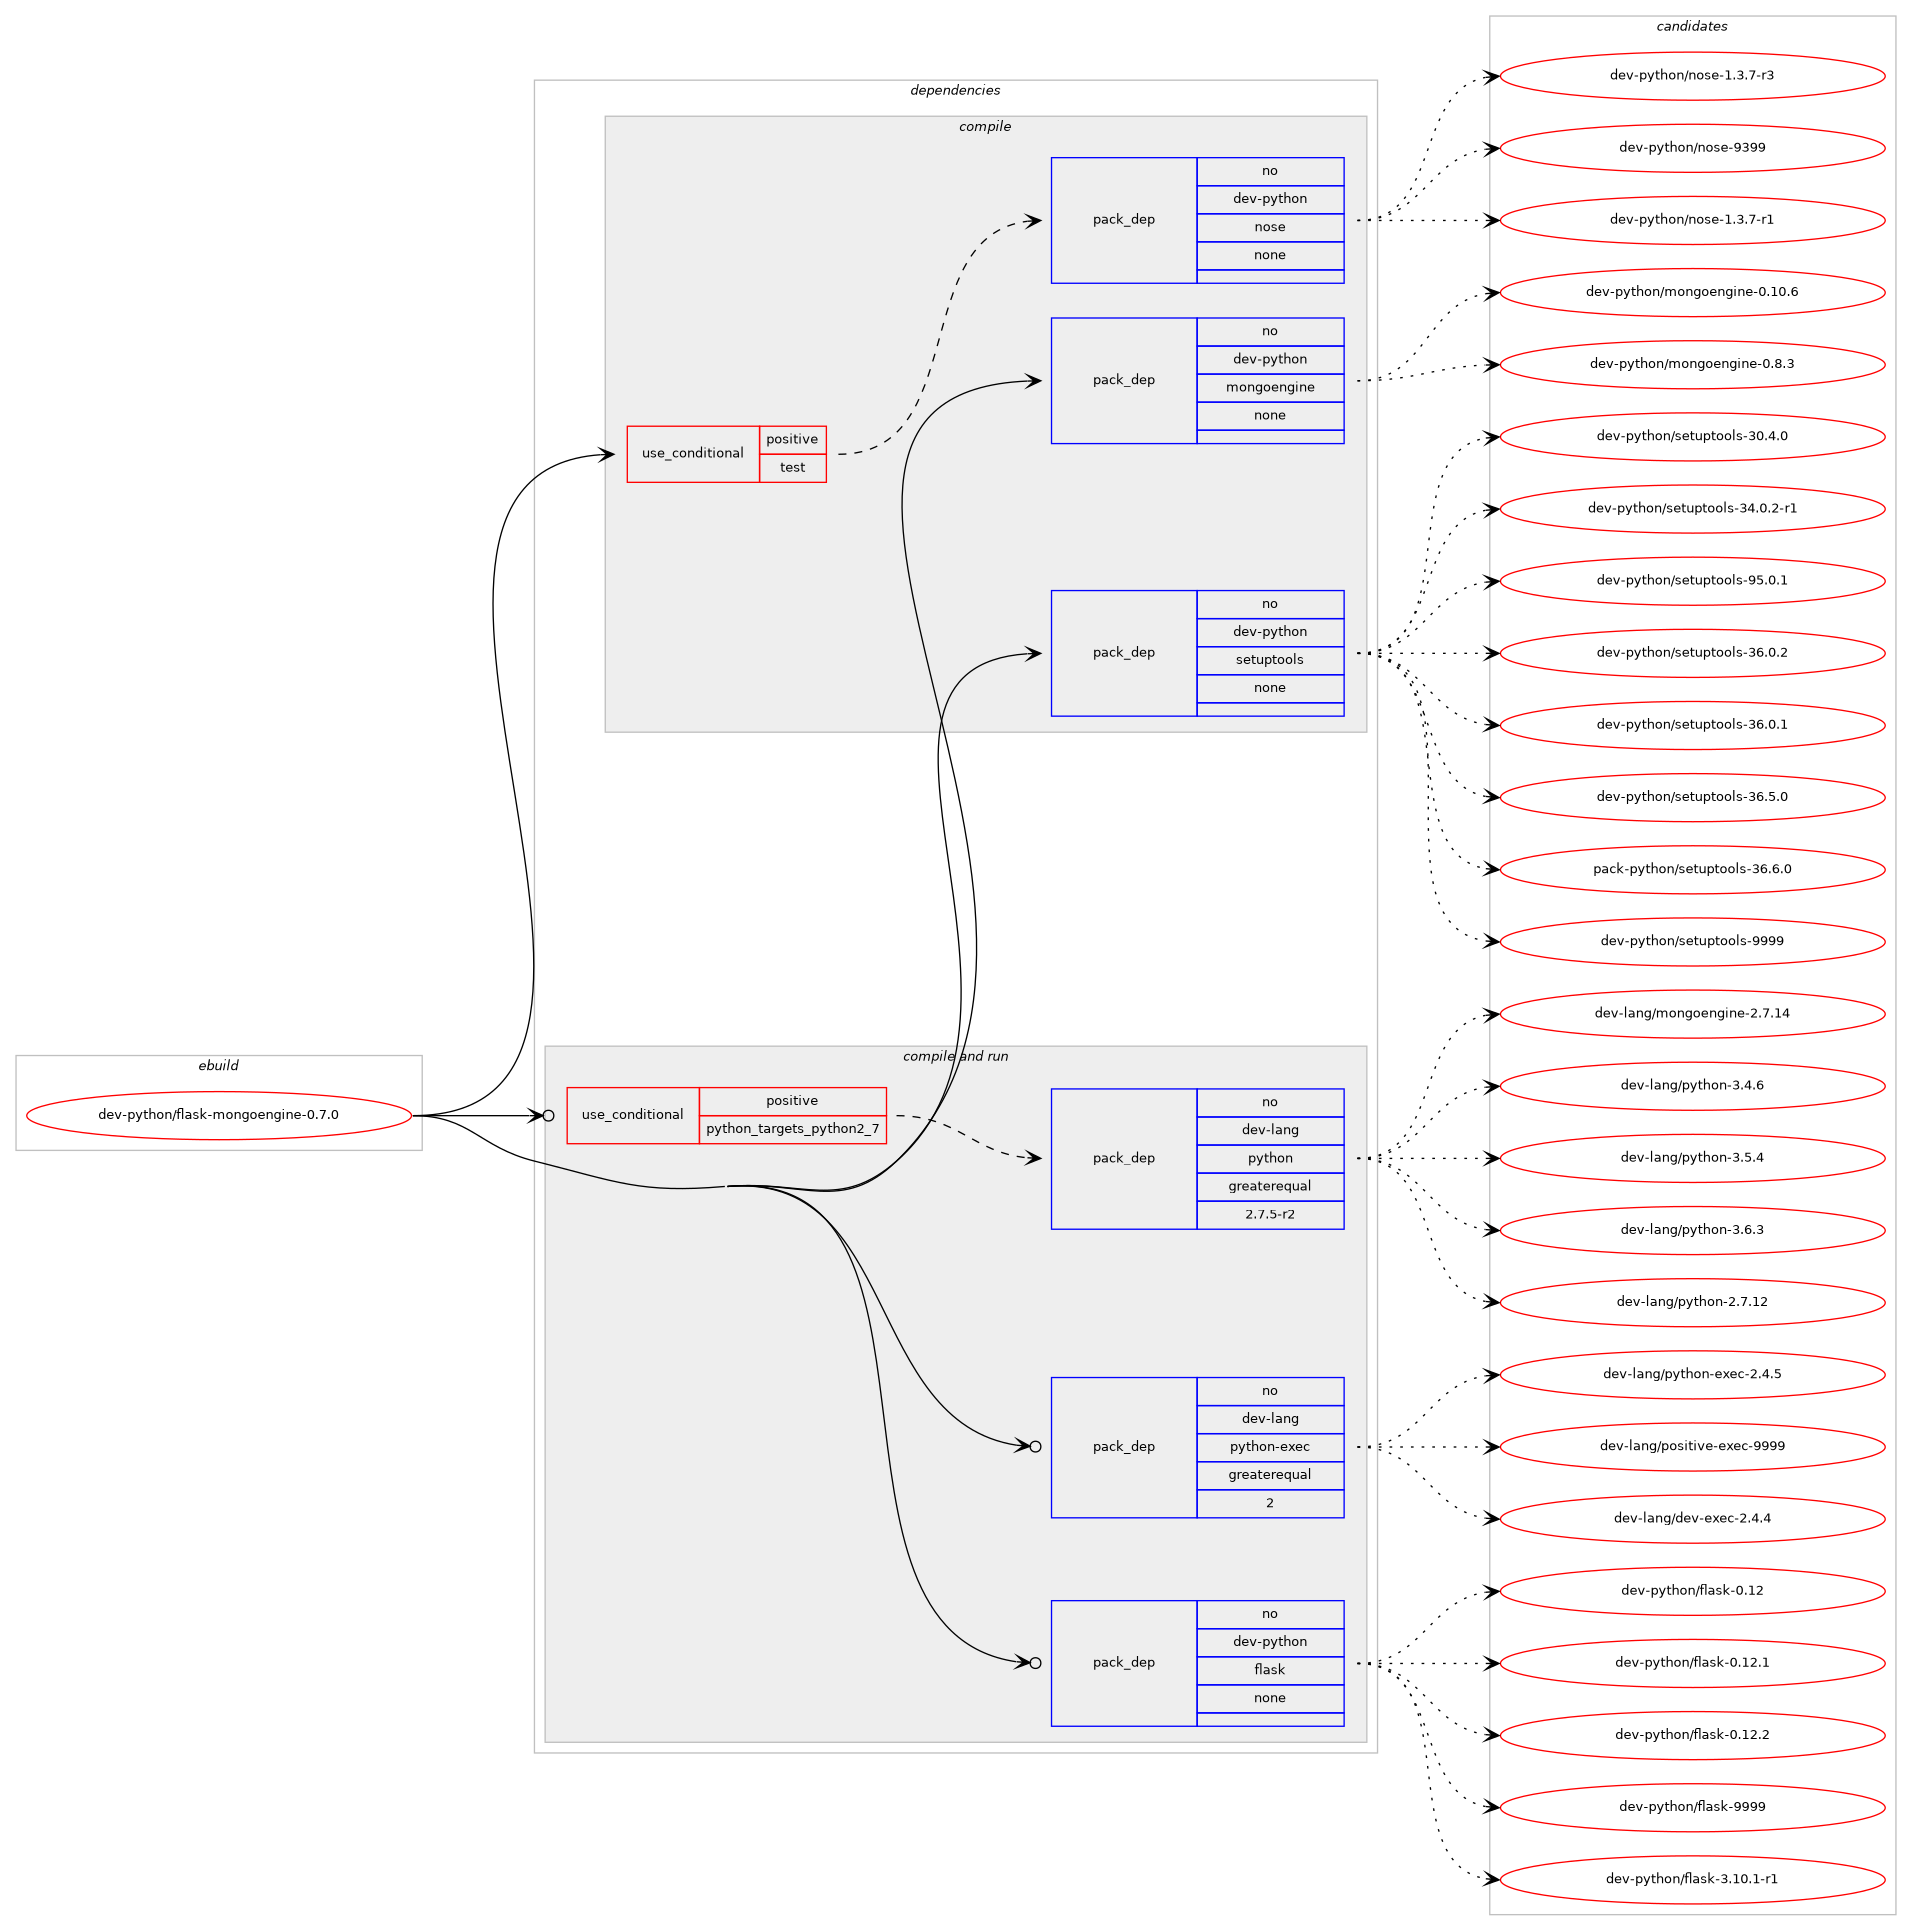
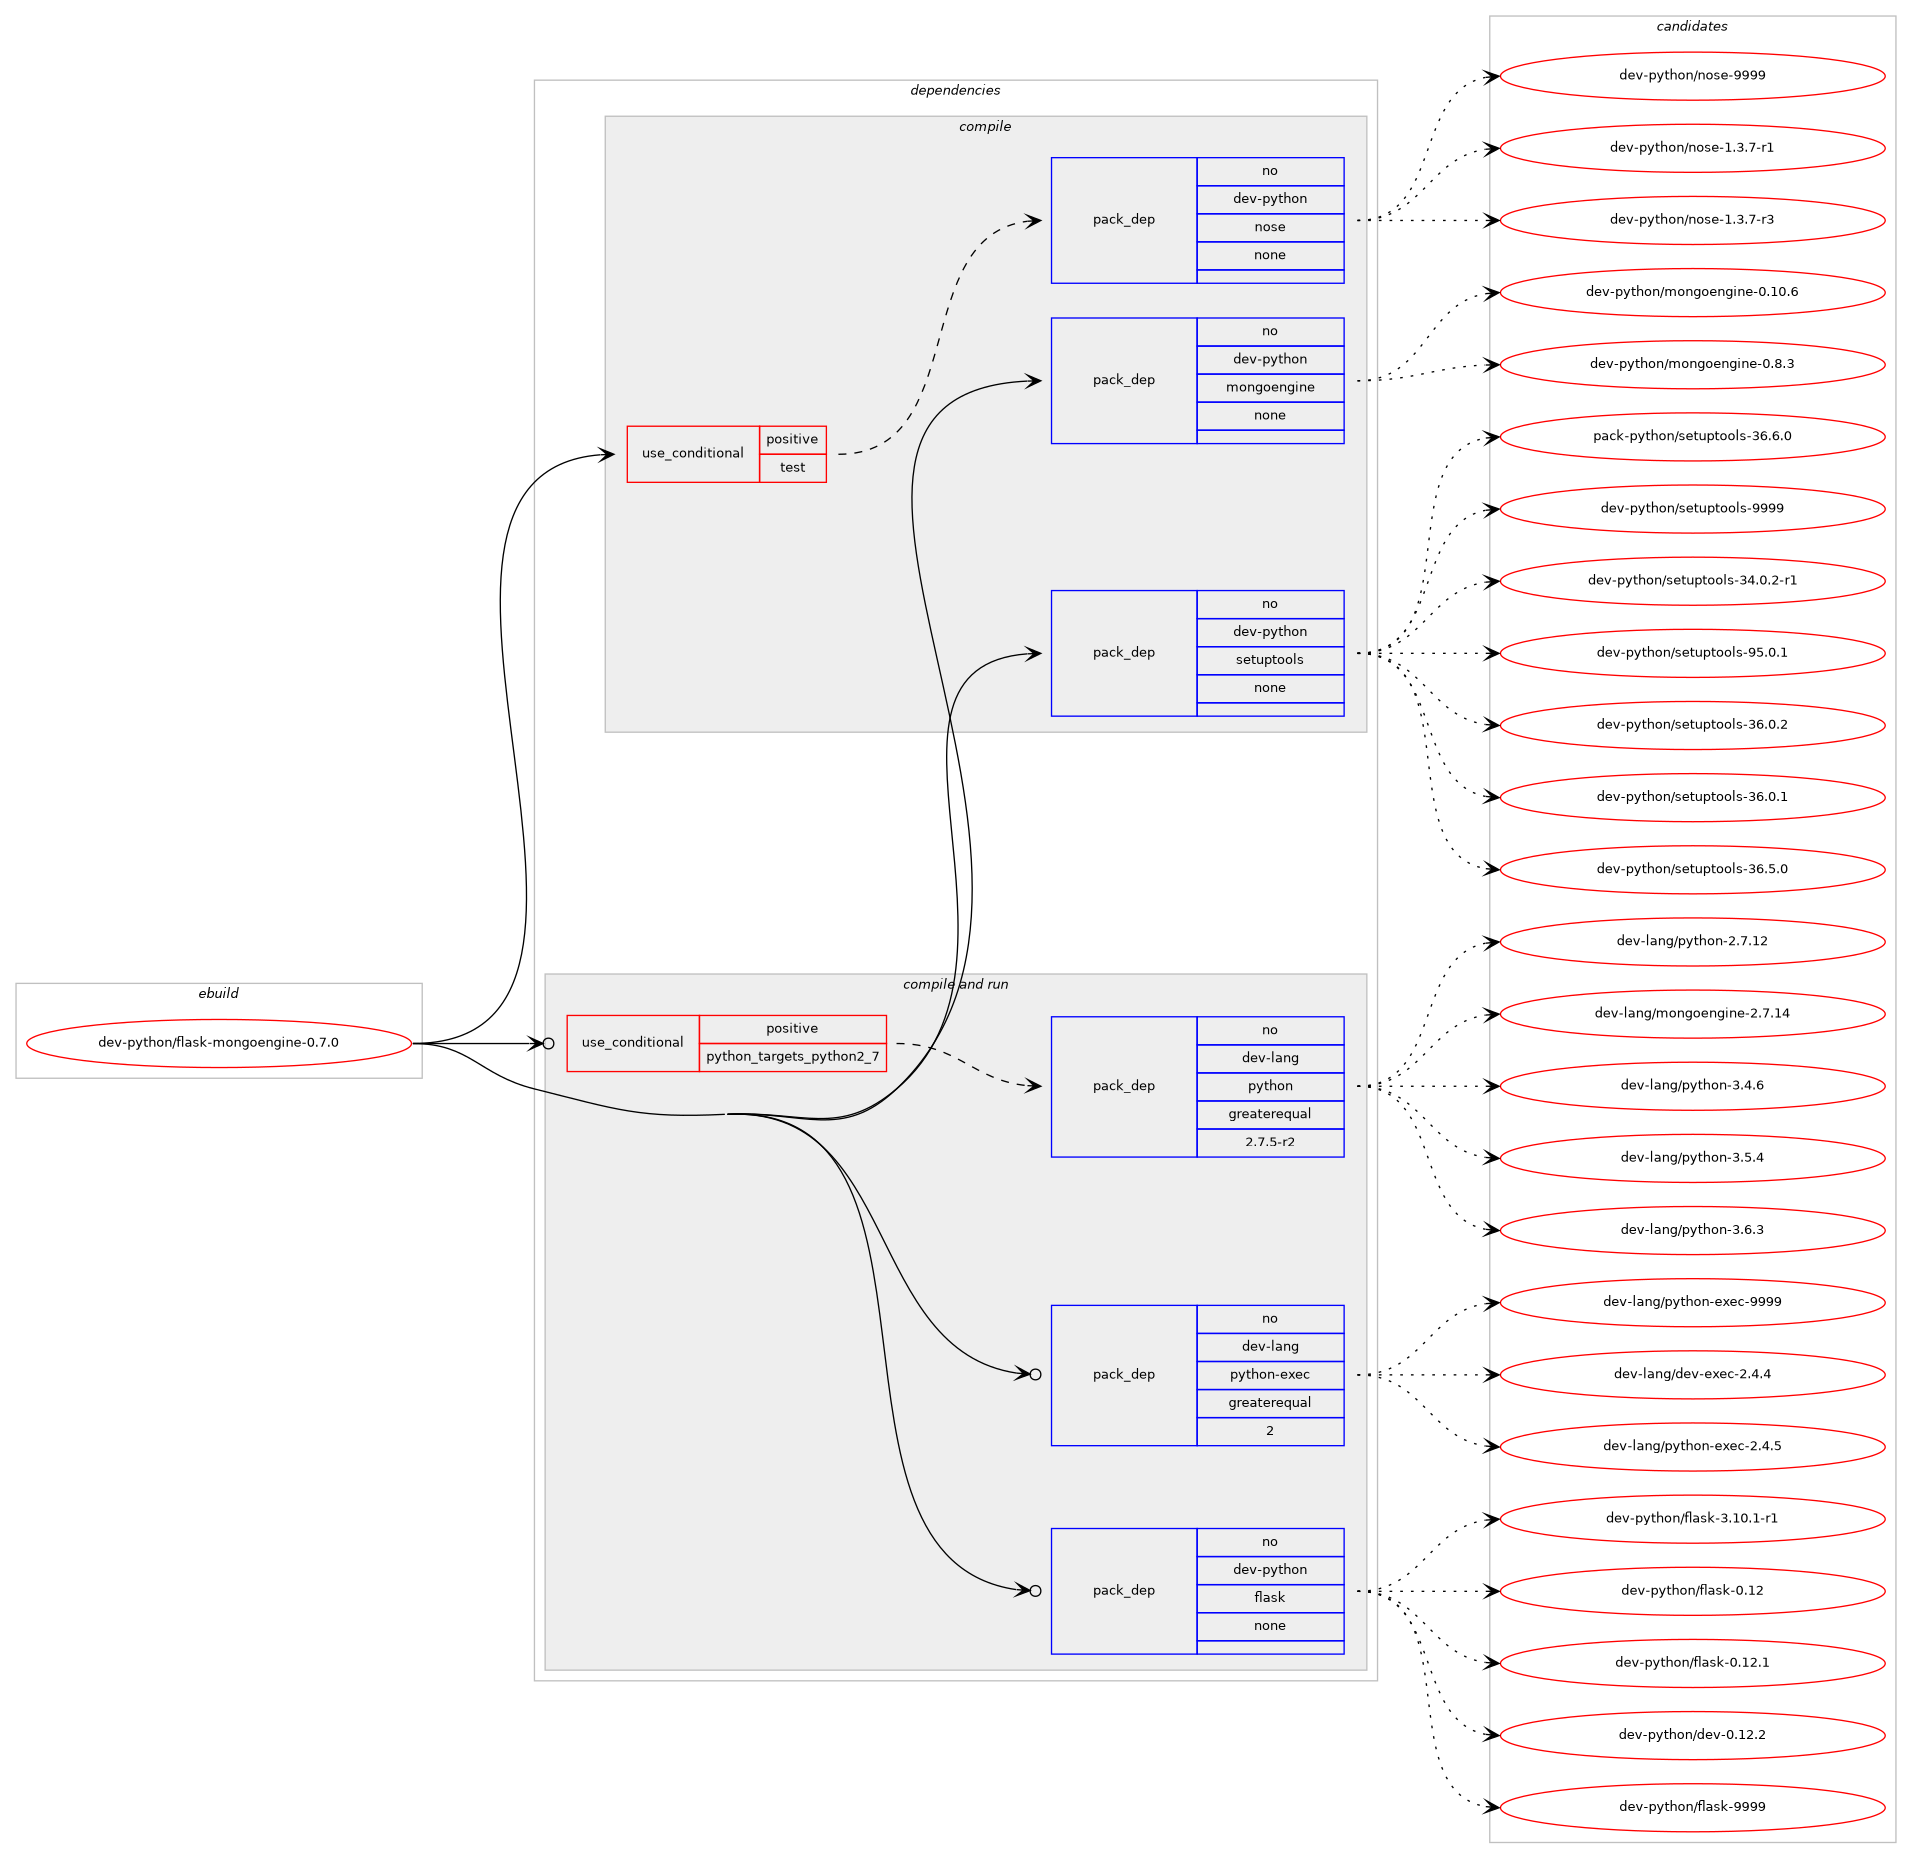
(1693, 148) -> (1693, 76)
(1693, 437) -> none
(1693, 1447) -> (1693, 1303)
(1693, 1736) -> (1693, 1736)
